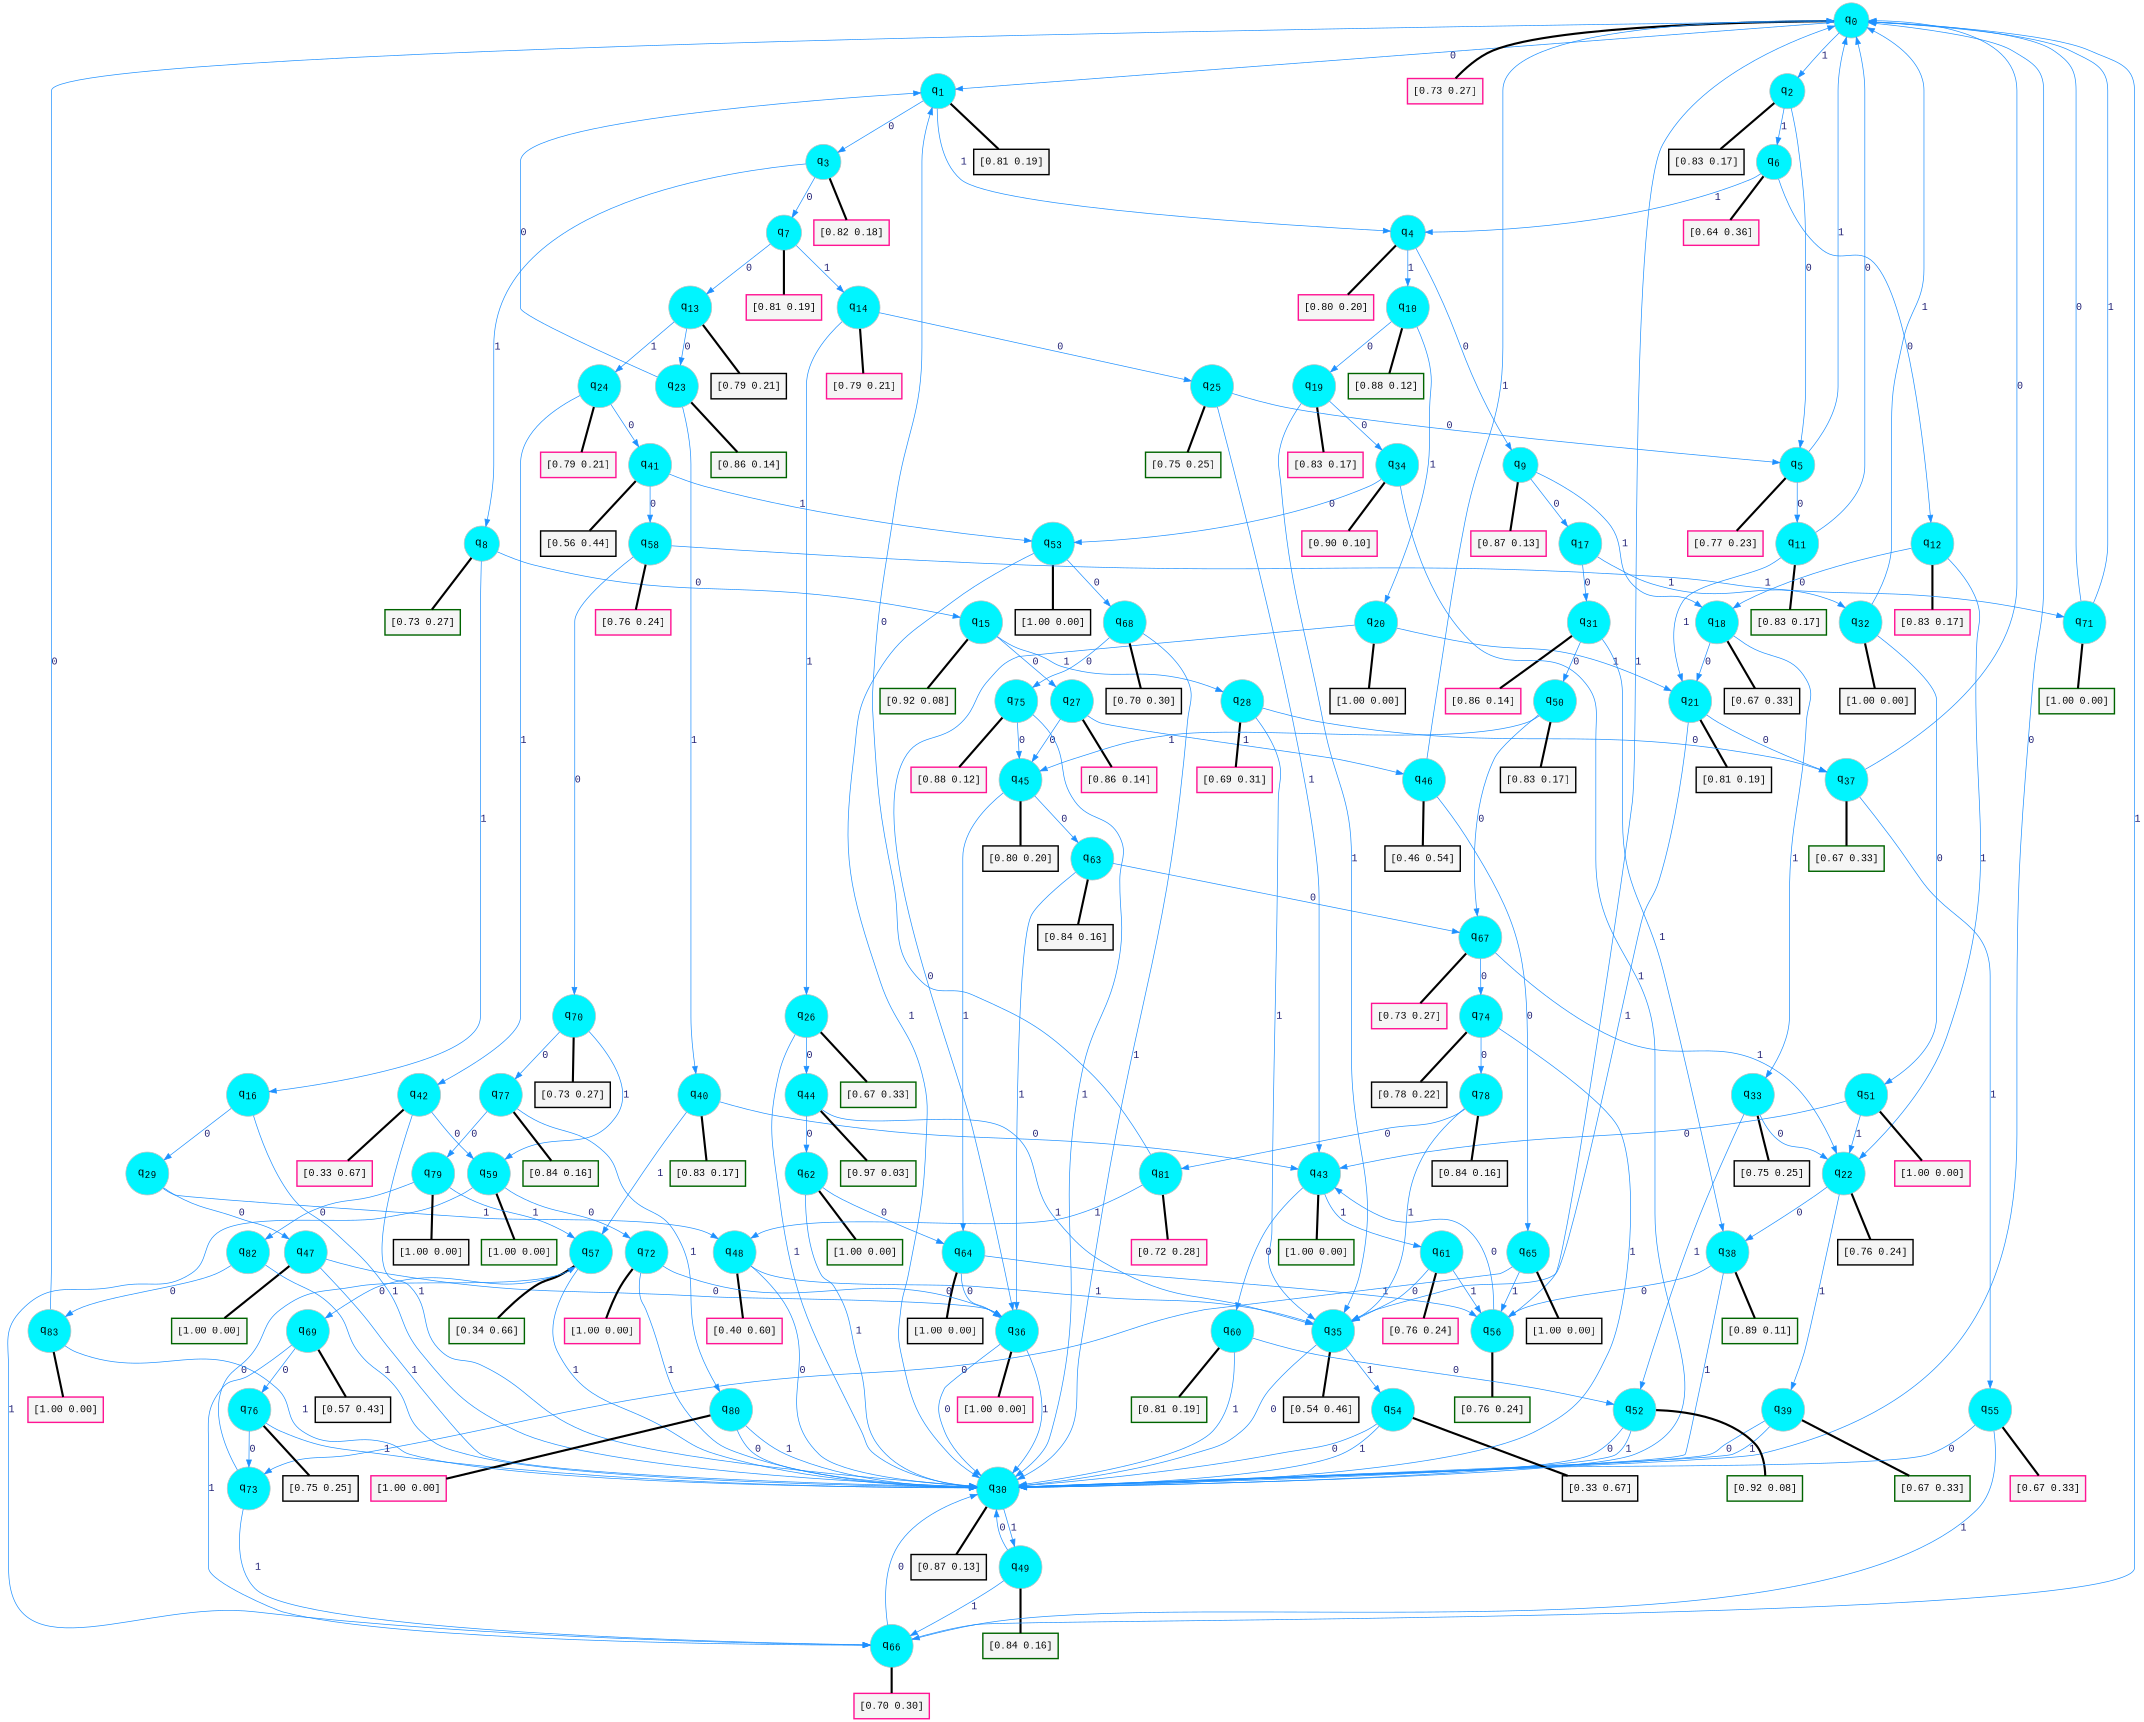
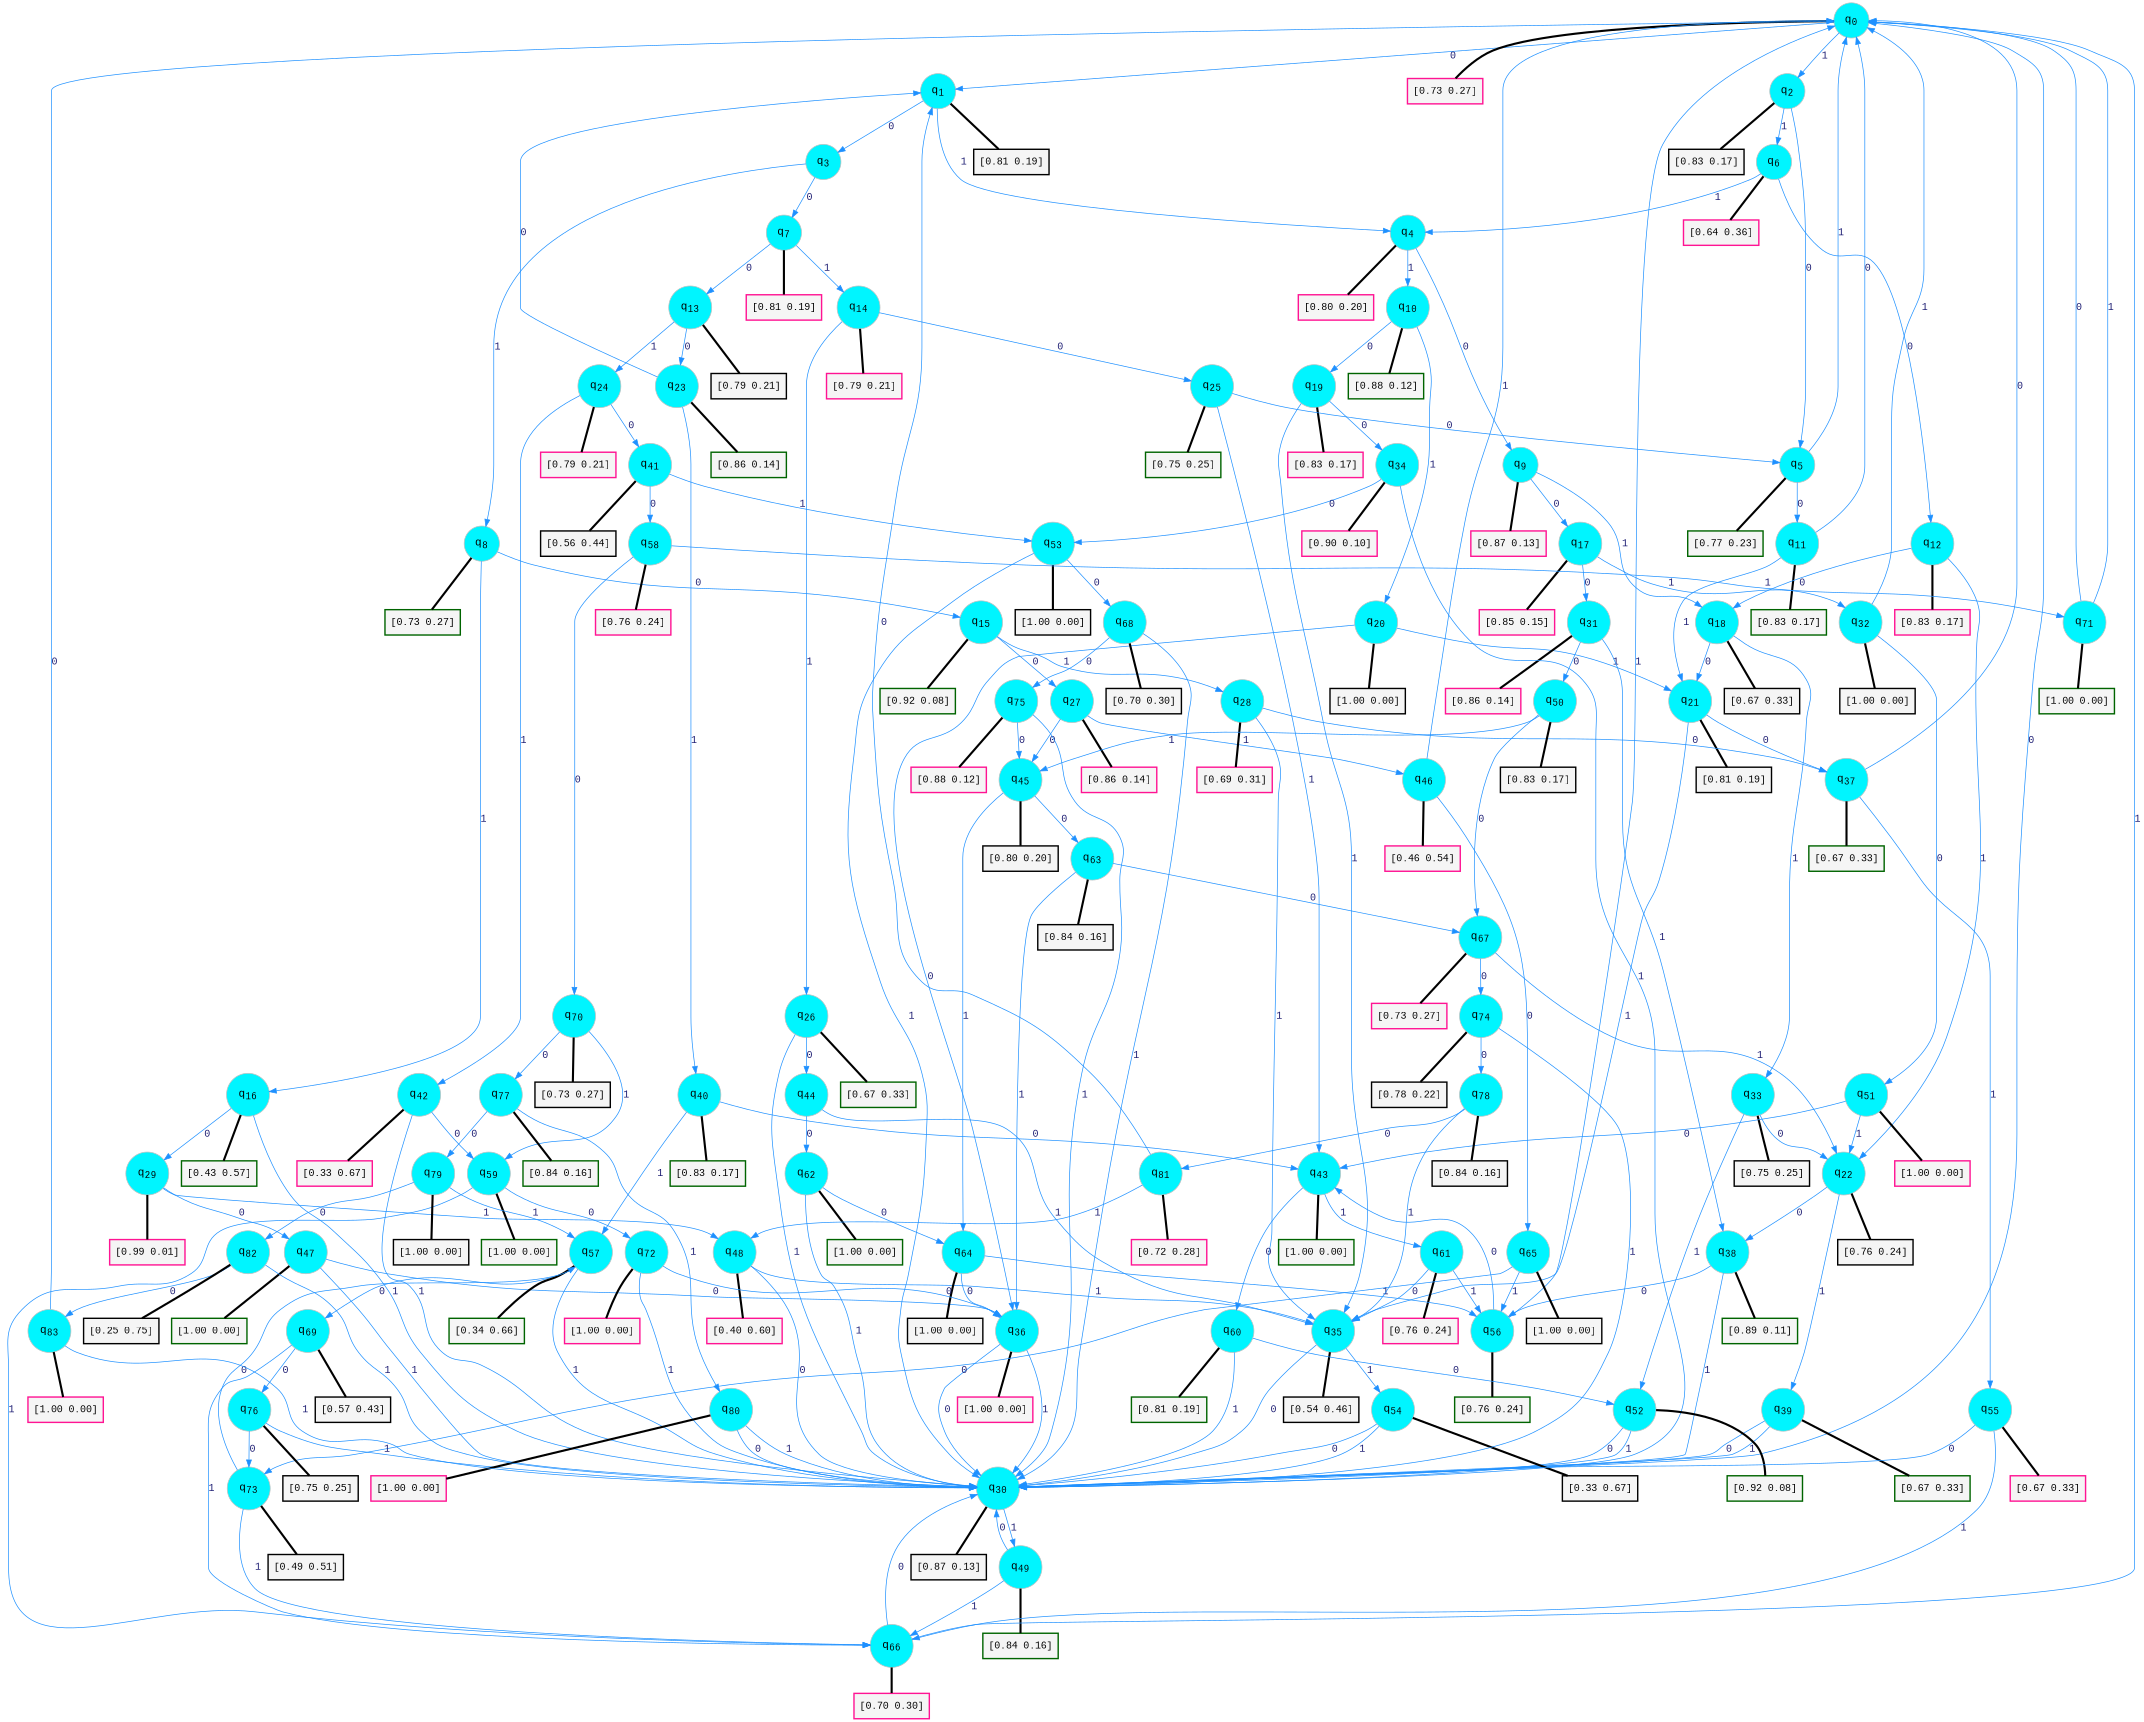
(852, 233) -> none
(1725, 544) -> (1725, 544)
none -> (1517, 622)
(1423, 859) -> (1423, 859)
none -> (219, 1174)
(878, 1174) -> none
none -> (147, 1252)
none -> (121, 1331)
none -> (306, 1567)
